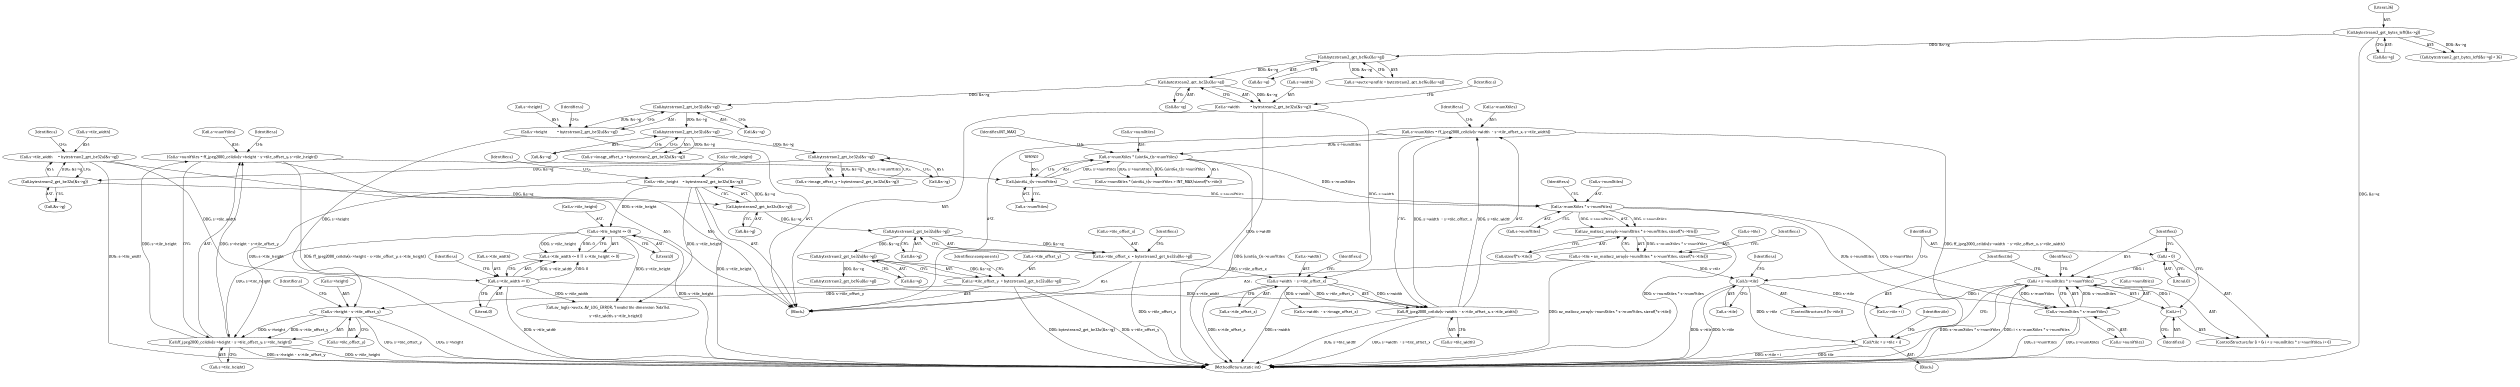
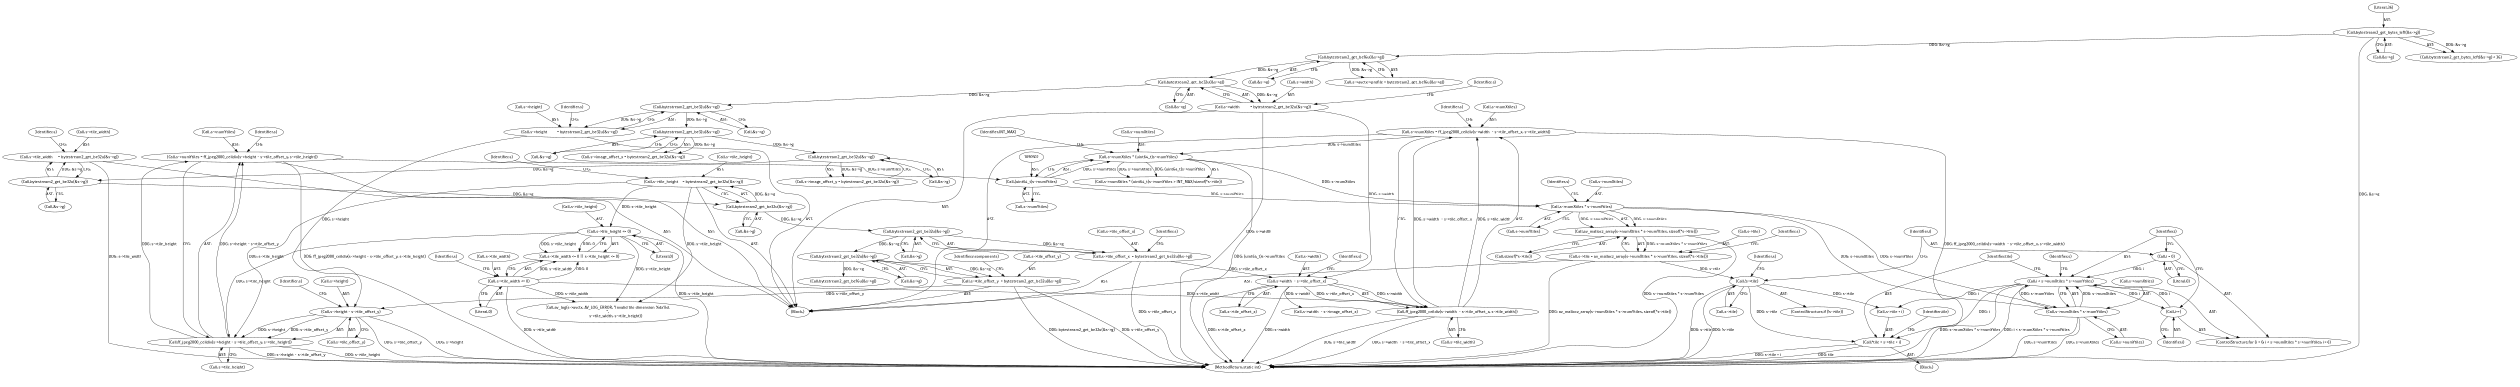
(269, 270) -> none
(2135, 294) -> (2135, 294)
(1984, 312) -> (1984, 312)
none -> (1887, 326)
(844, 361) -> none
